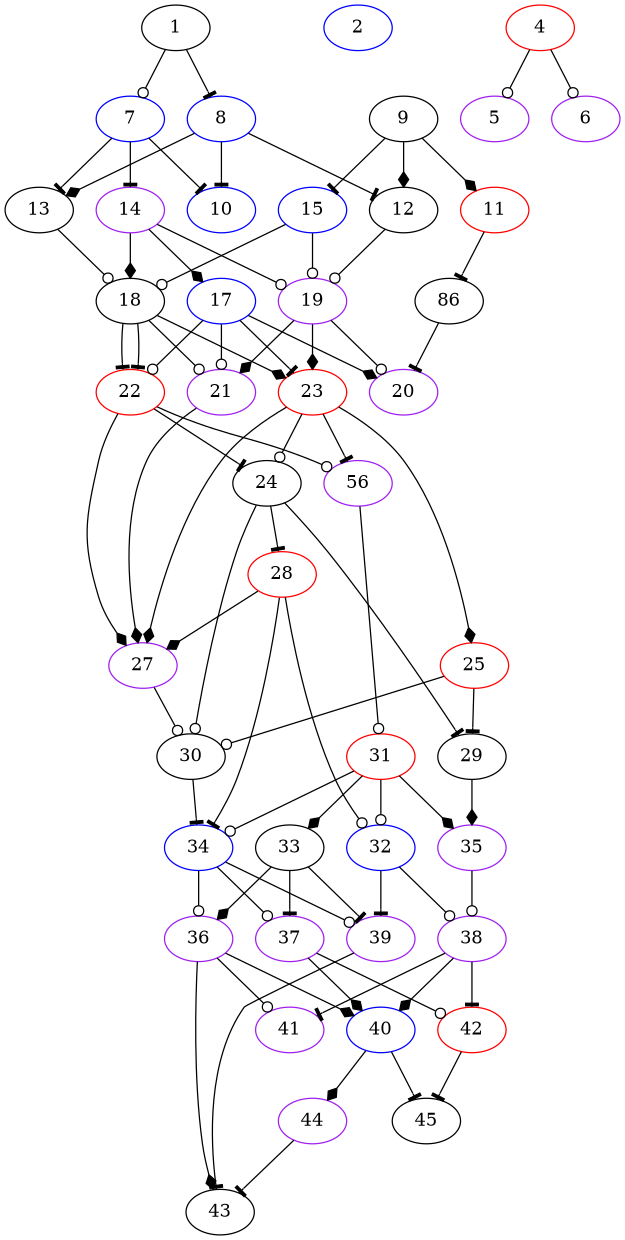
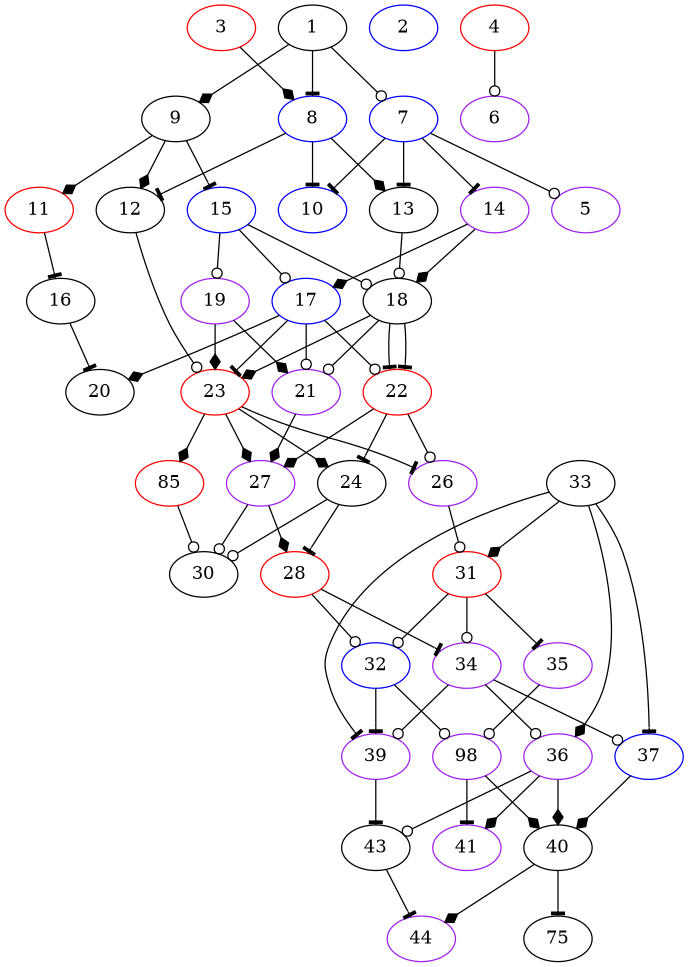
none -> (221, 28)
none -> (251, 69)
(520, 69) -> (490, 162)
(211, 250) -> none
none -> (260, 252)
(362, 252) -> (159, 300)
(449, 301) -> (61, 301)
(354, 343) -> none
(404, 392) -> (100, 392)
(292, 433) -> (275, 432)
(358, 483) -> (443, 483)
(229, 610) -> (275, 521)
(474, 666) -> (170, 483)
(472, 757) -> none
(421, 797) -> (510, 618)
(195, 799) -> none
(337, 801) -> (530, 524)
(199, 848) -> (467, 666)
(290, 939) -> (649, 757)
(472, 939) -> (467, 757)
(240, 981) -> (518, 797)
(381, 1030) -> (558, 848)
(472, 1030) -> none
(196, 1069) -> (475, 798)
(426, 1121) -> (558, 939)
(269, 1164) -> (397, 890)
